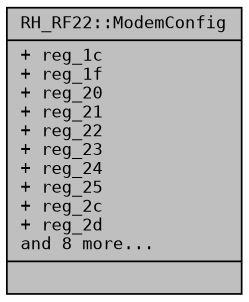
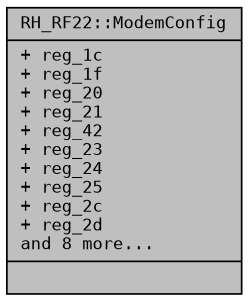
(63, 131) -> (63, 131)
